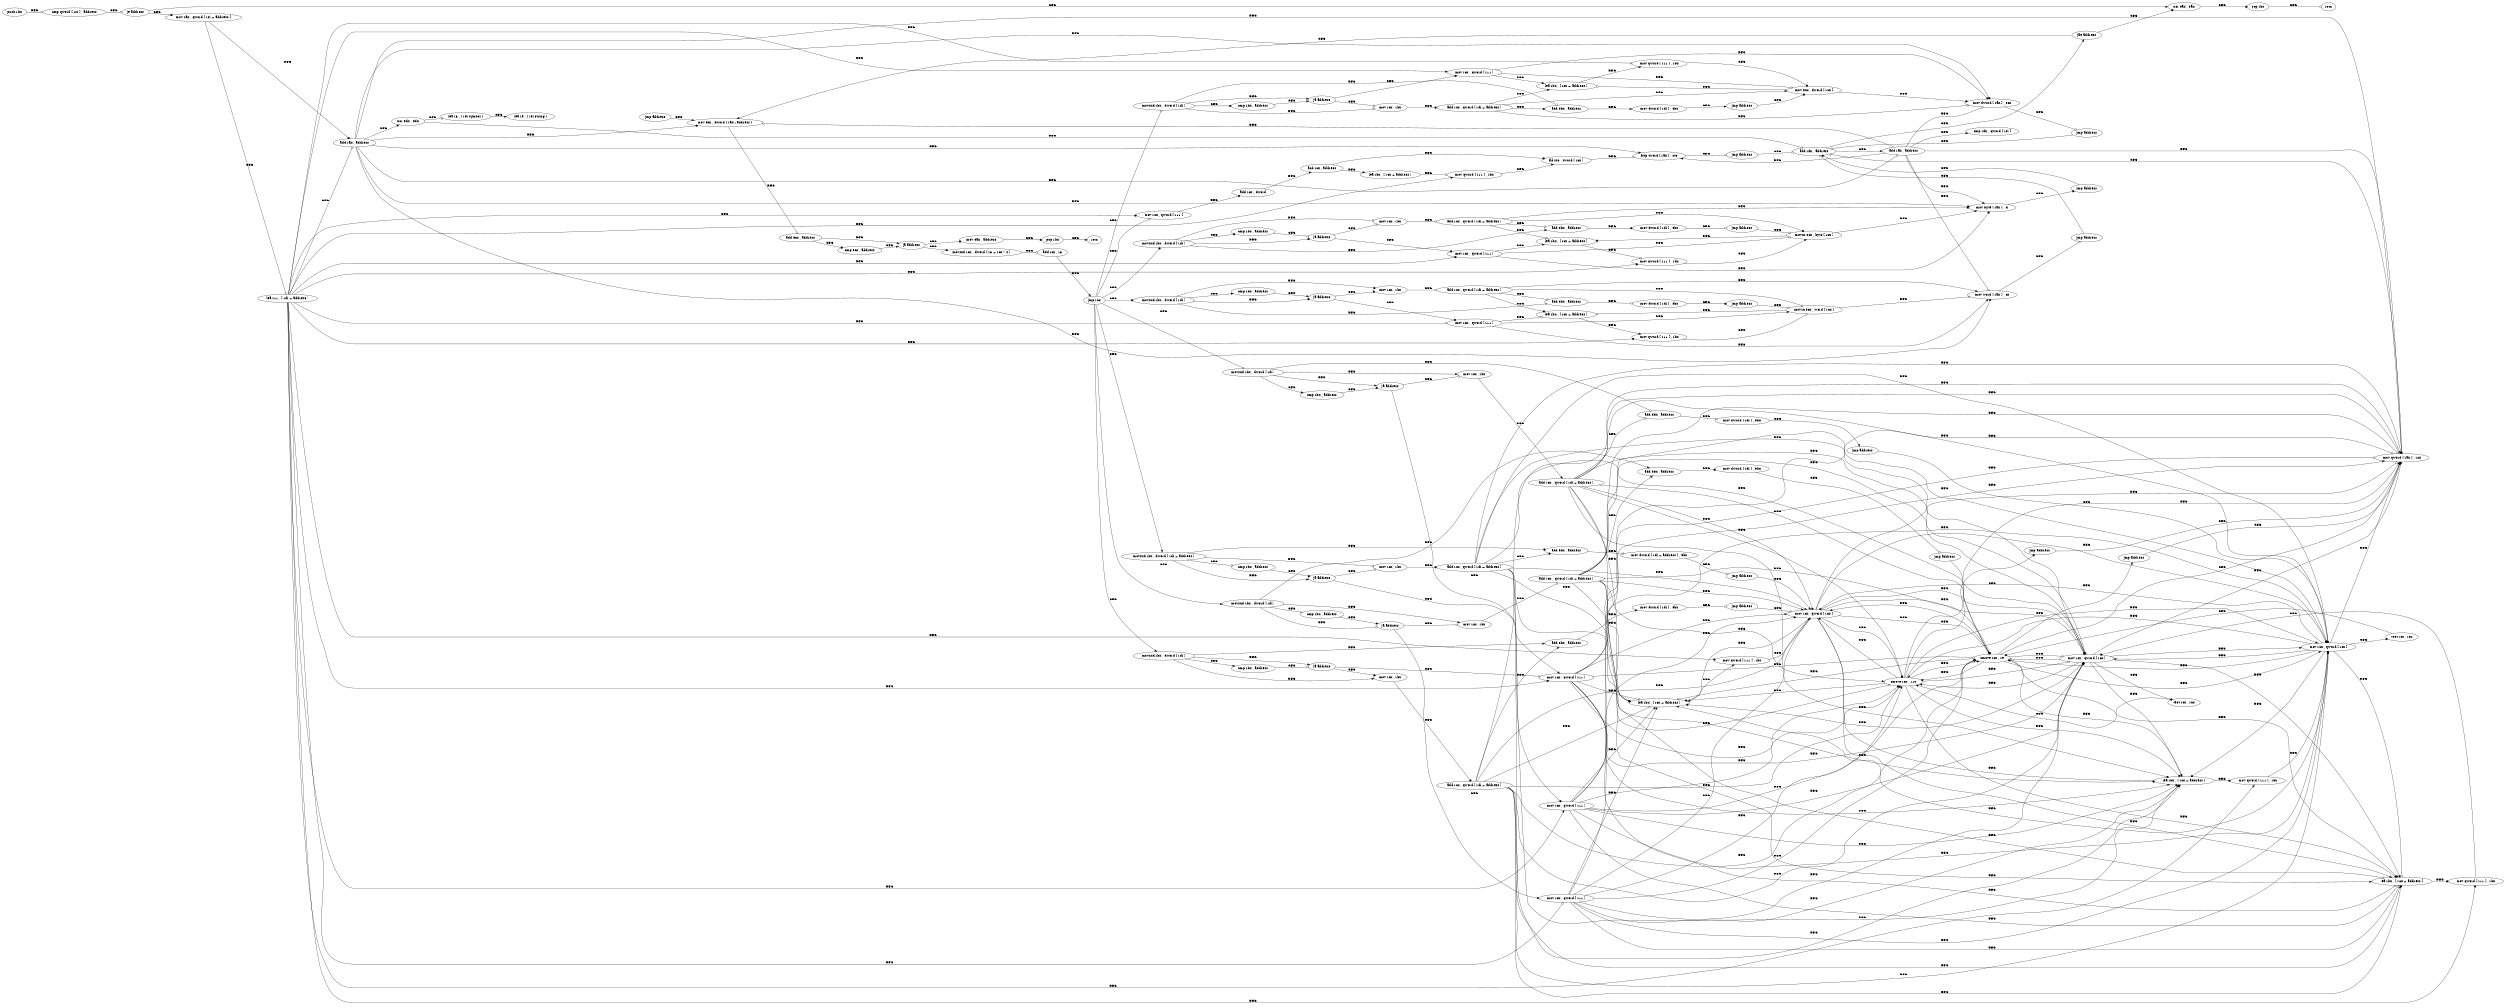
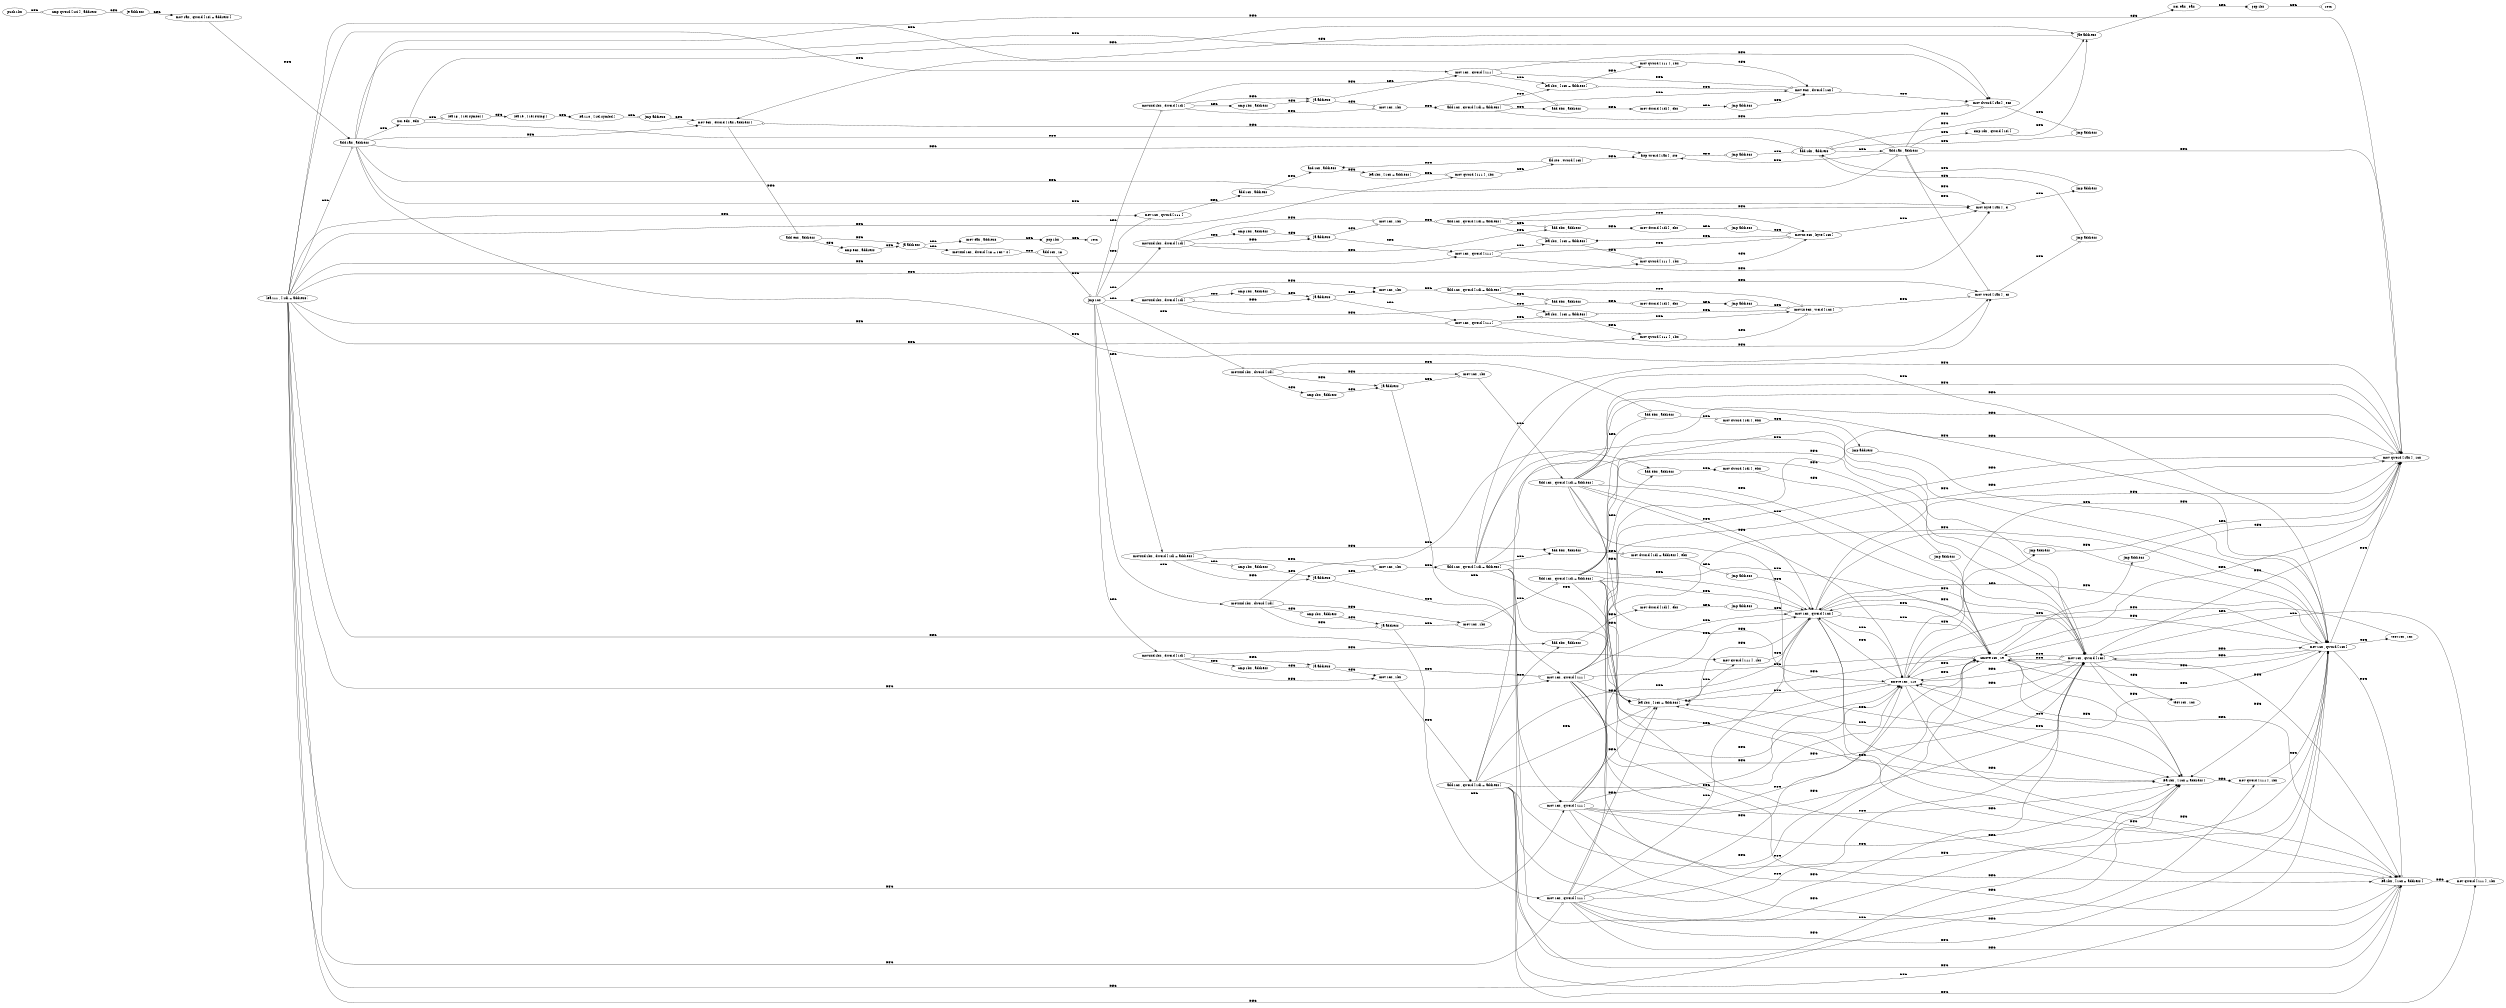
(1157, 7) -> none
(35, 10) -> (35, 10)
none -> (1226, 36)
(1904, 94) -> (1904, 94)
none -> (2070, 110)
none -> (597, 117)
(1945, 123) -> (1945, 123)
(1437, 155) -> (1443, 164)
(245, 157) -> none
(1611, 158) -> (1611, 158)
(2236, 162) -> none
(1253, 192) -> (1253, 192)
(1073, 276) -> (1073, 276)
(2222, 567) -> (2222, 567)
